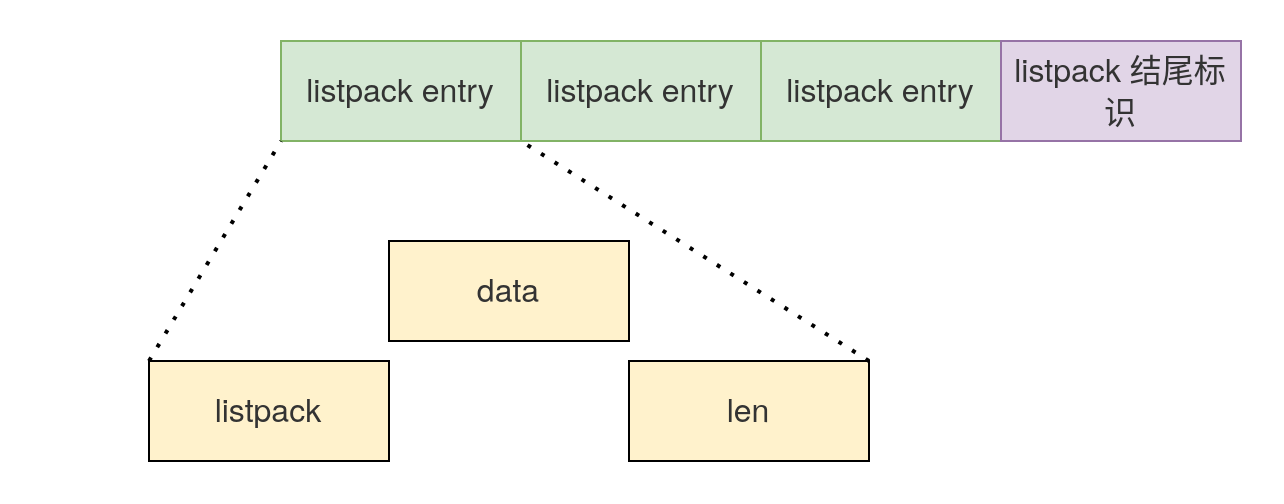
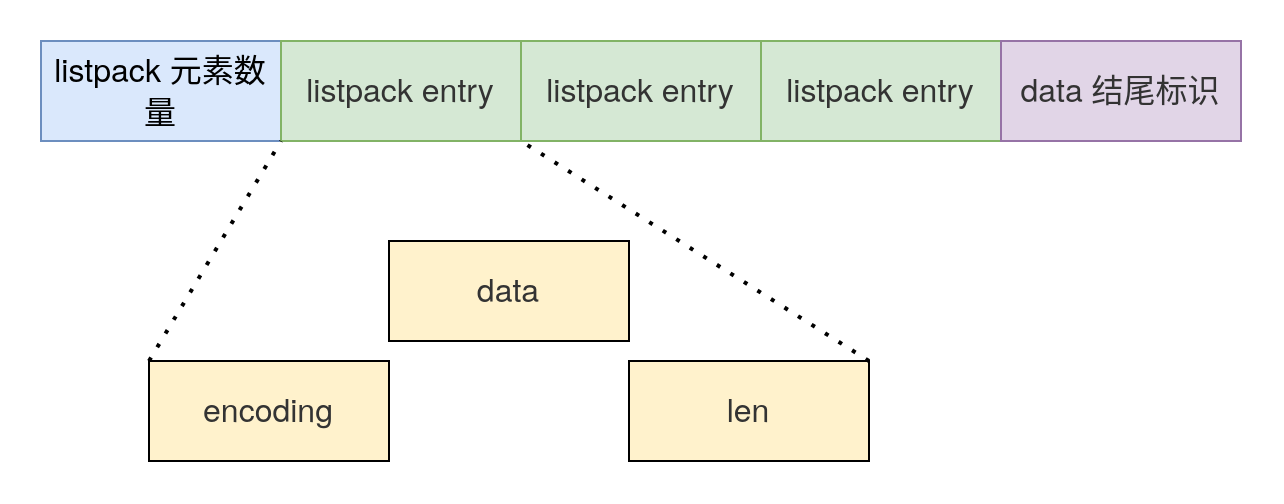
none -> (161, 91)
(1121, 91) -> (1121, 91)
(269, 411) -> (269, 411)
